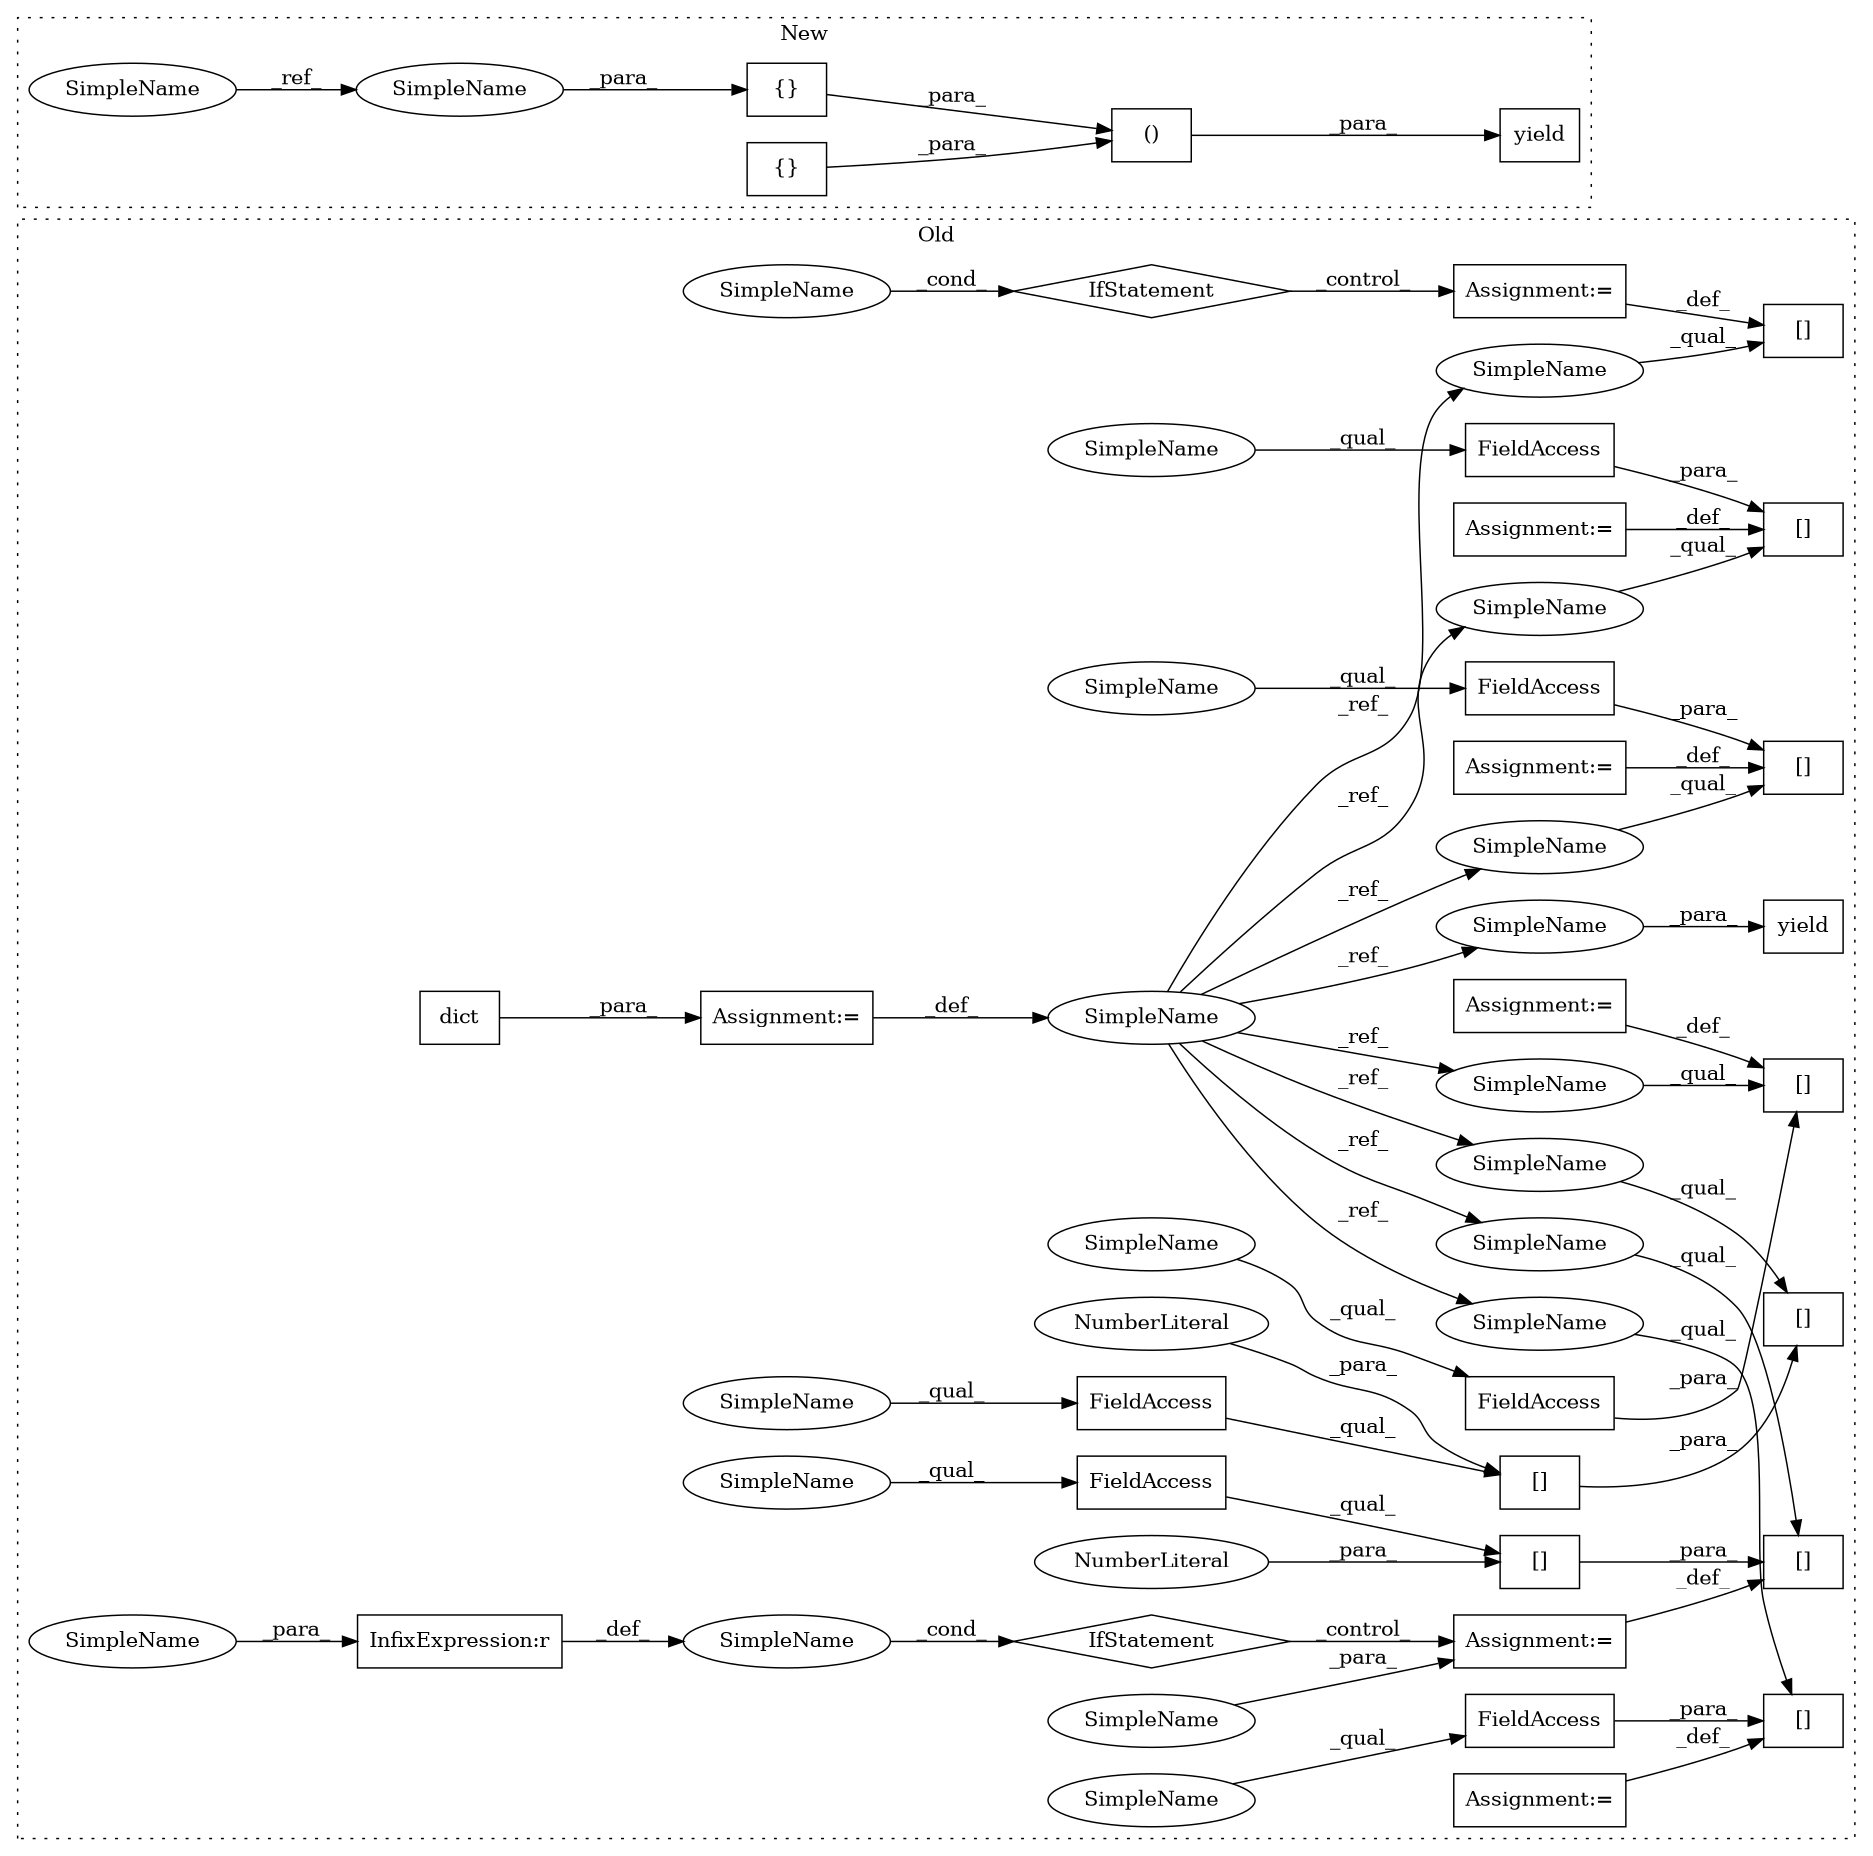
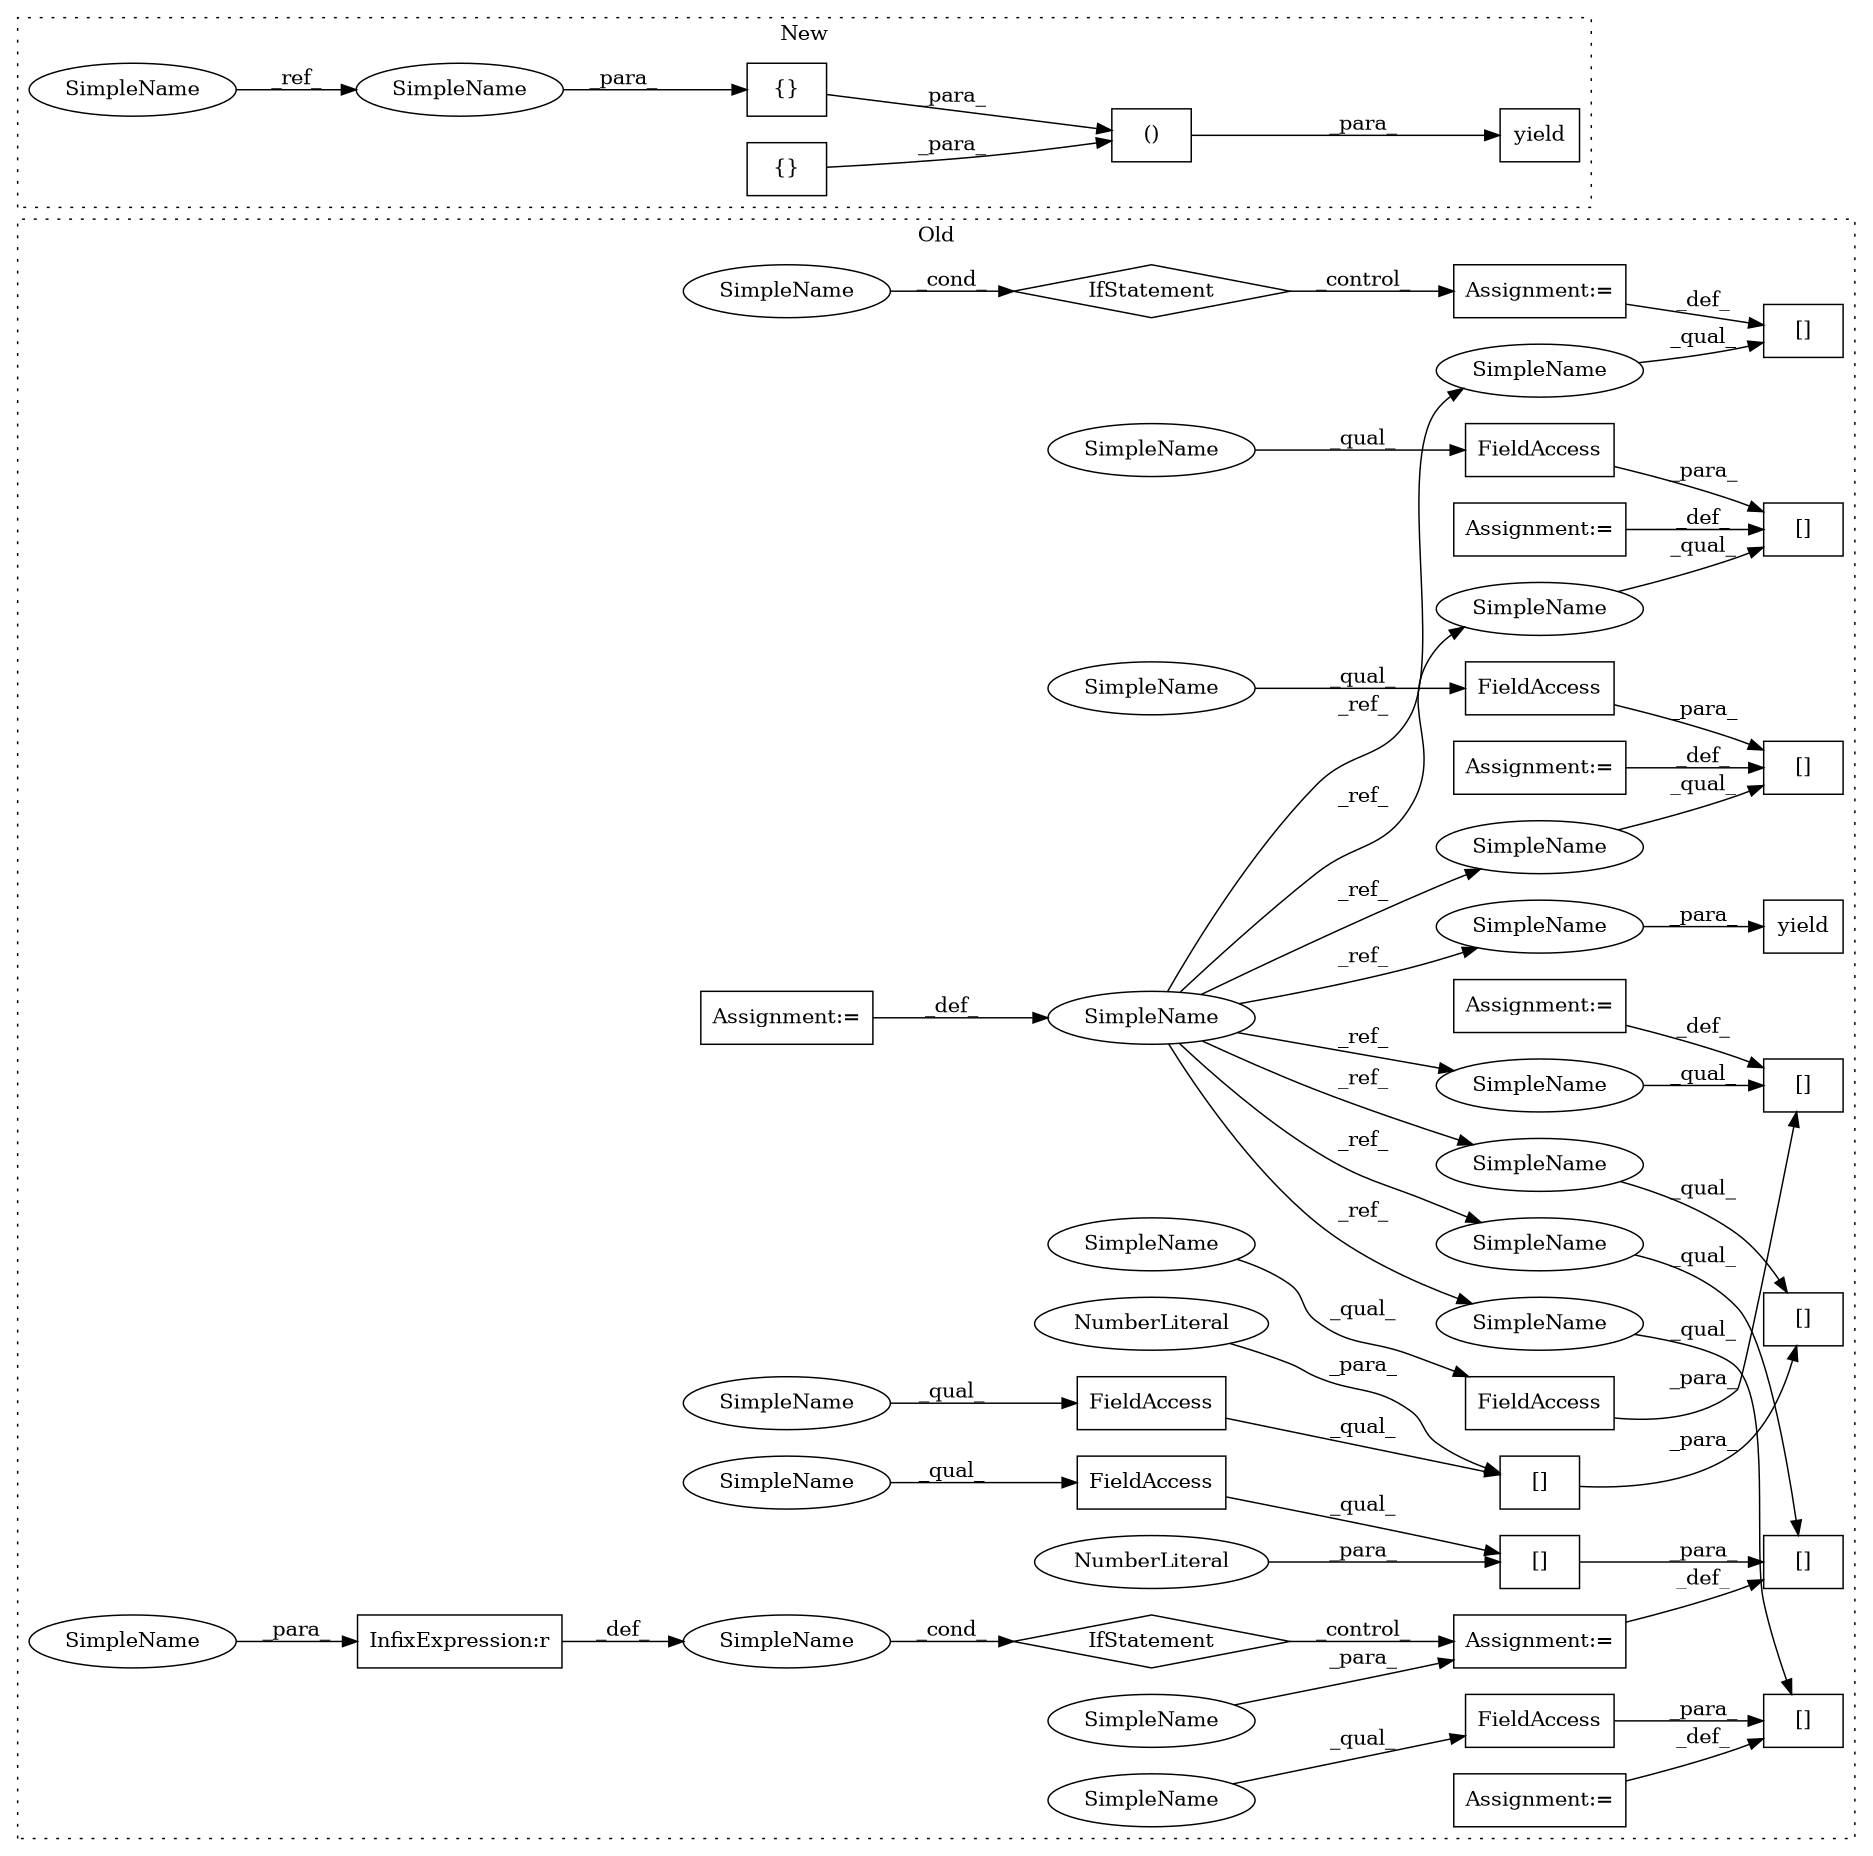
(460, 1018) -> none
